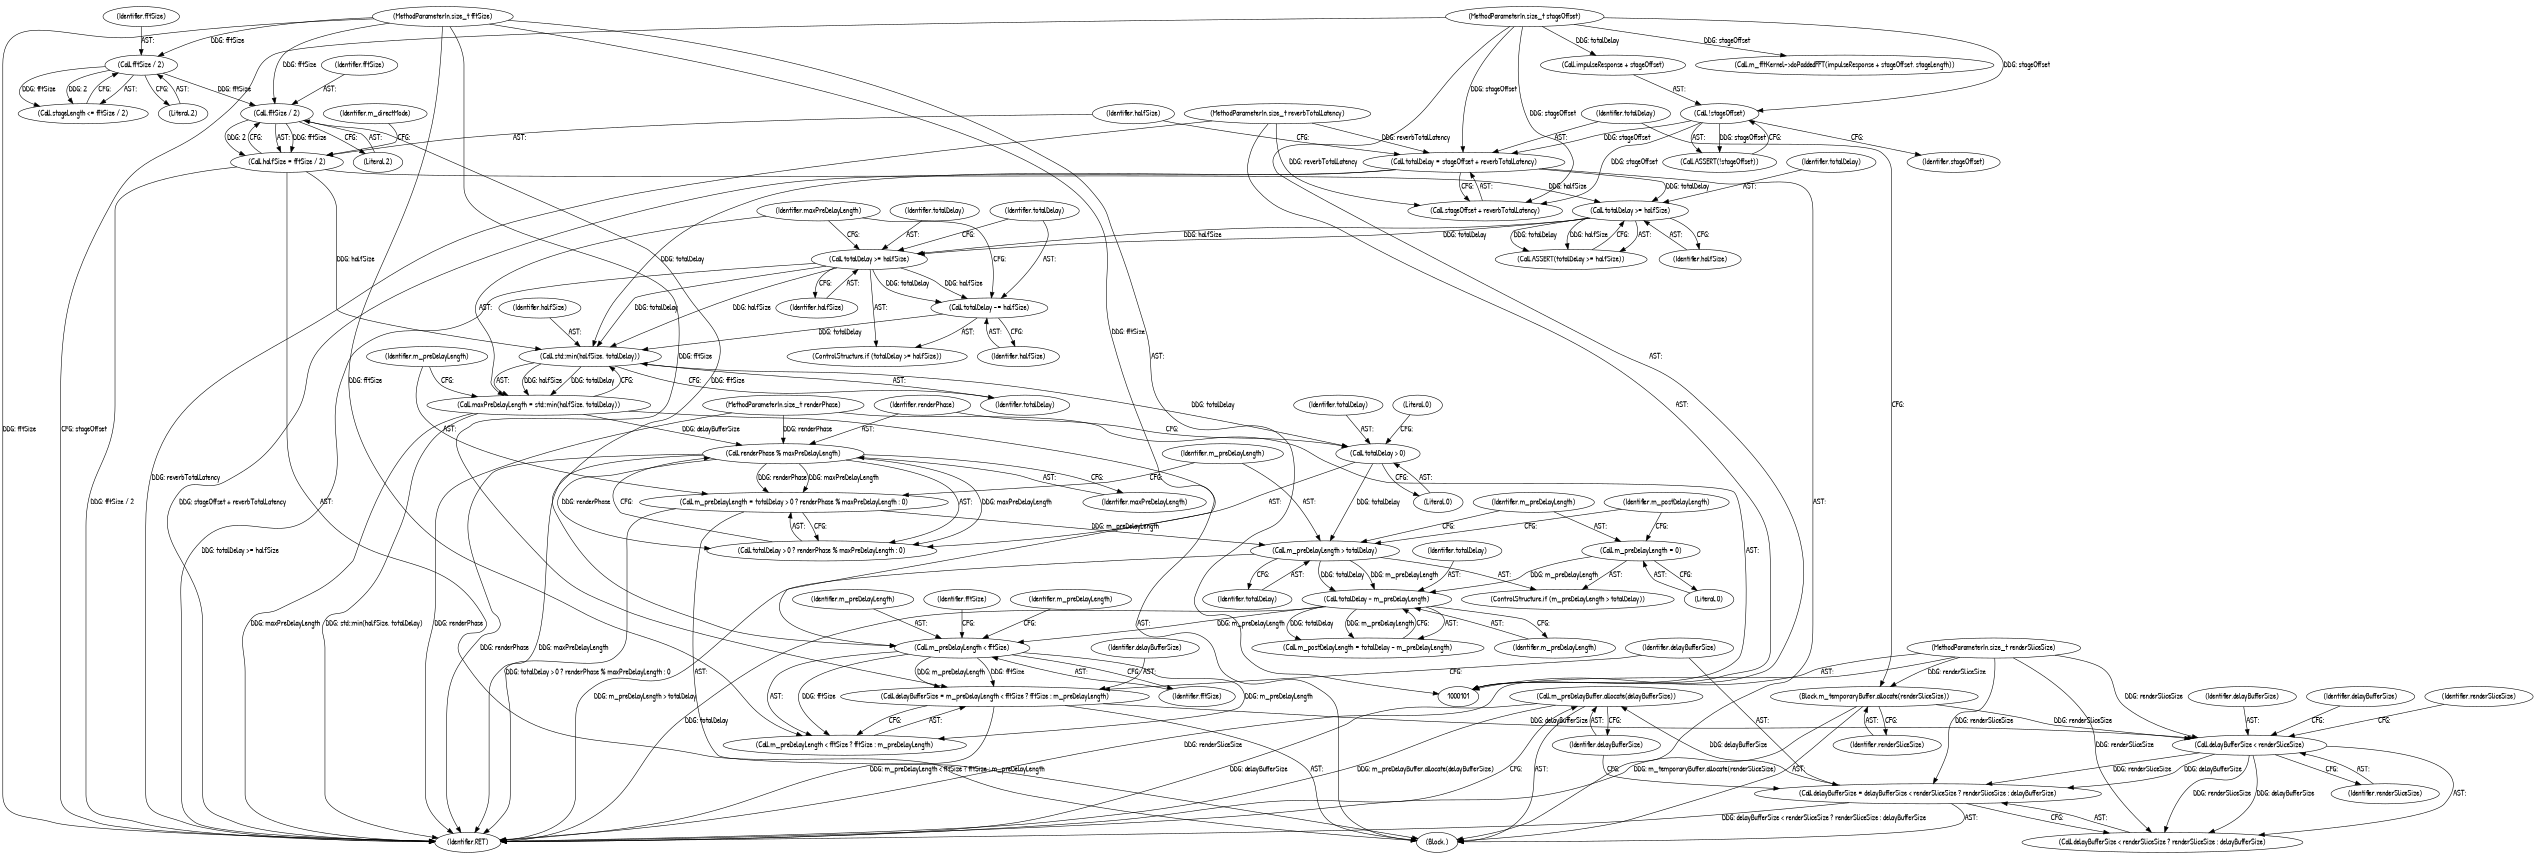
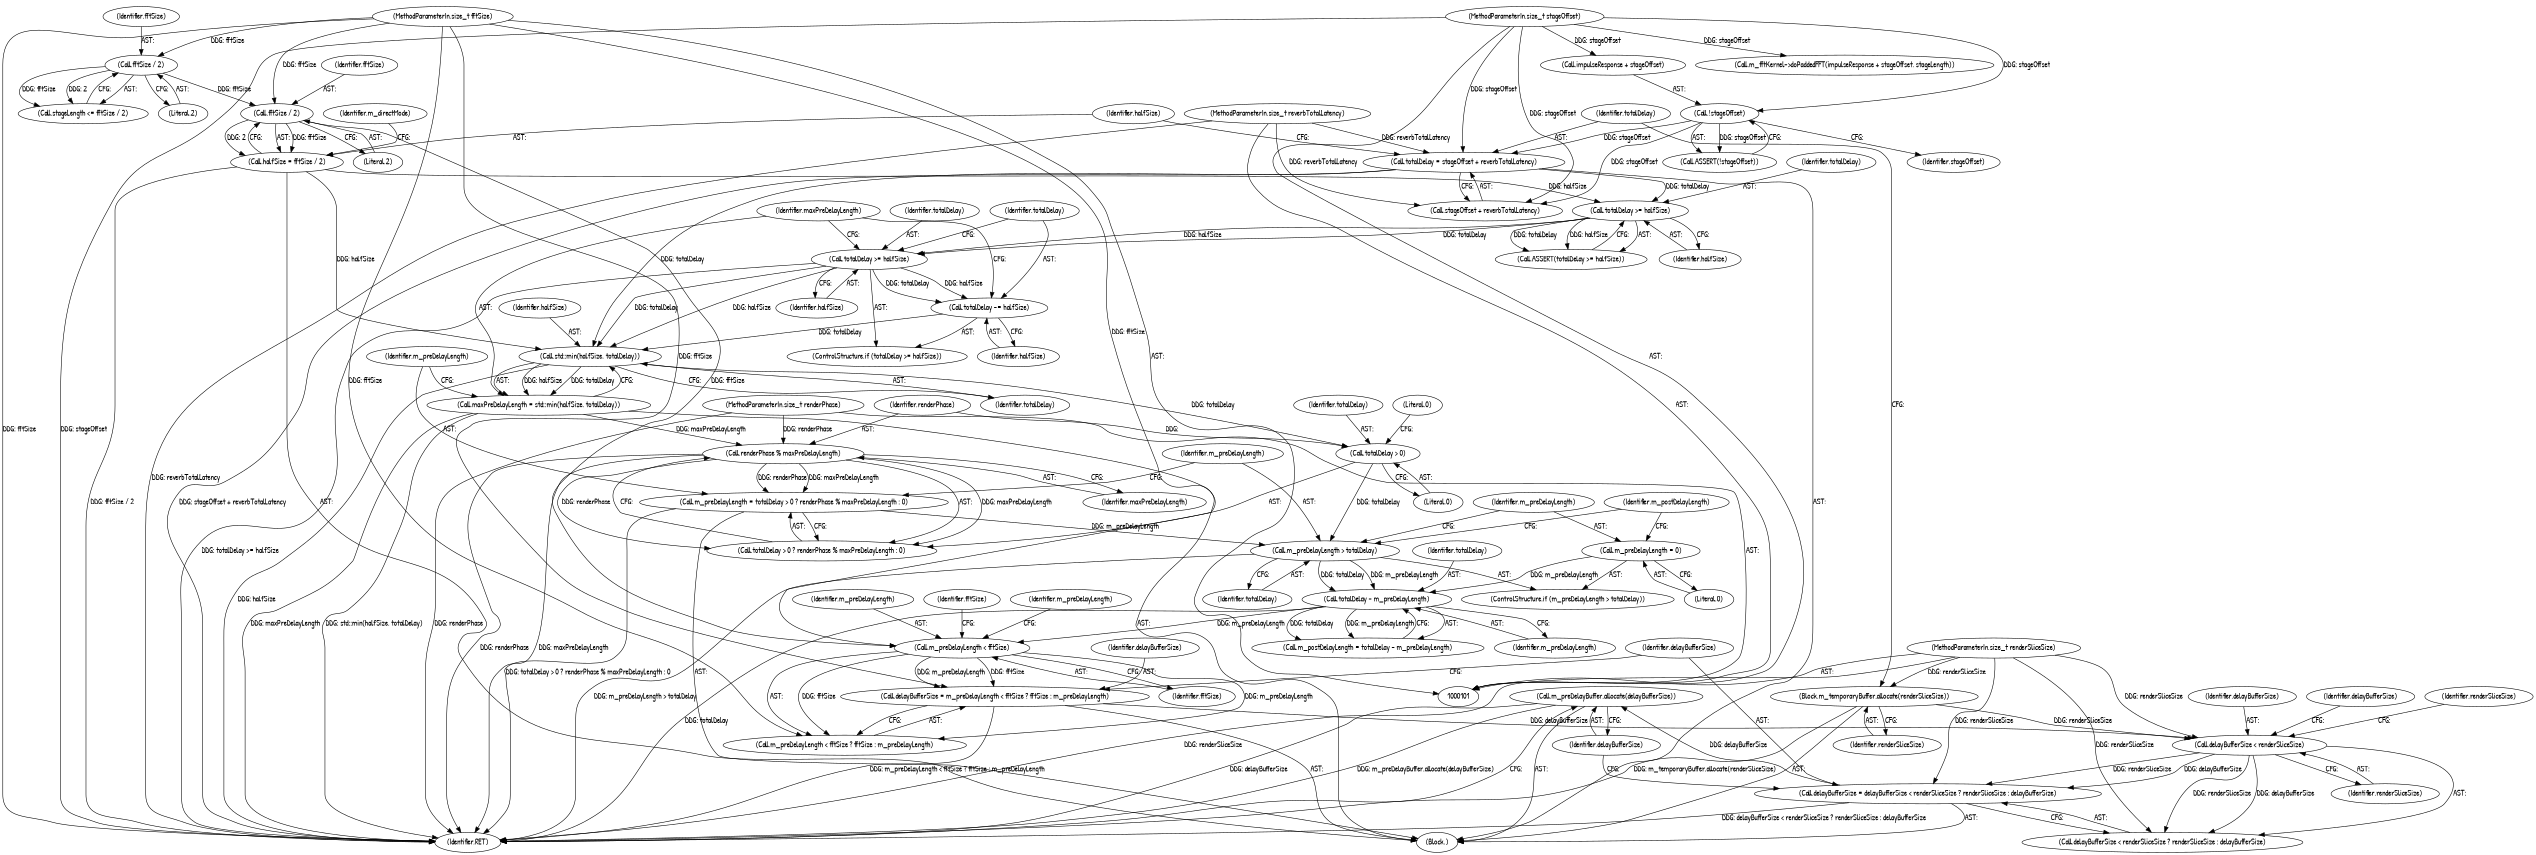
(1598, 41) -> (1598, 41)
(84, 429) -> (84, 429)
(711, 429) -> (711, 429)
(1173, 429) -> (1173, 429)
none -> (231, 600)
